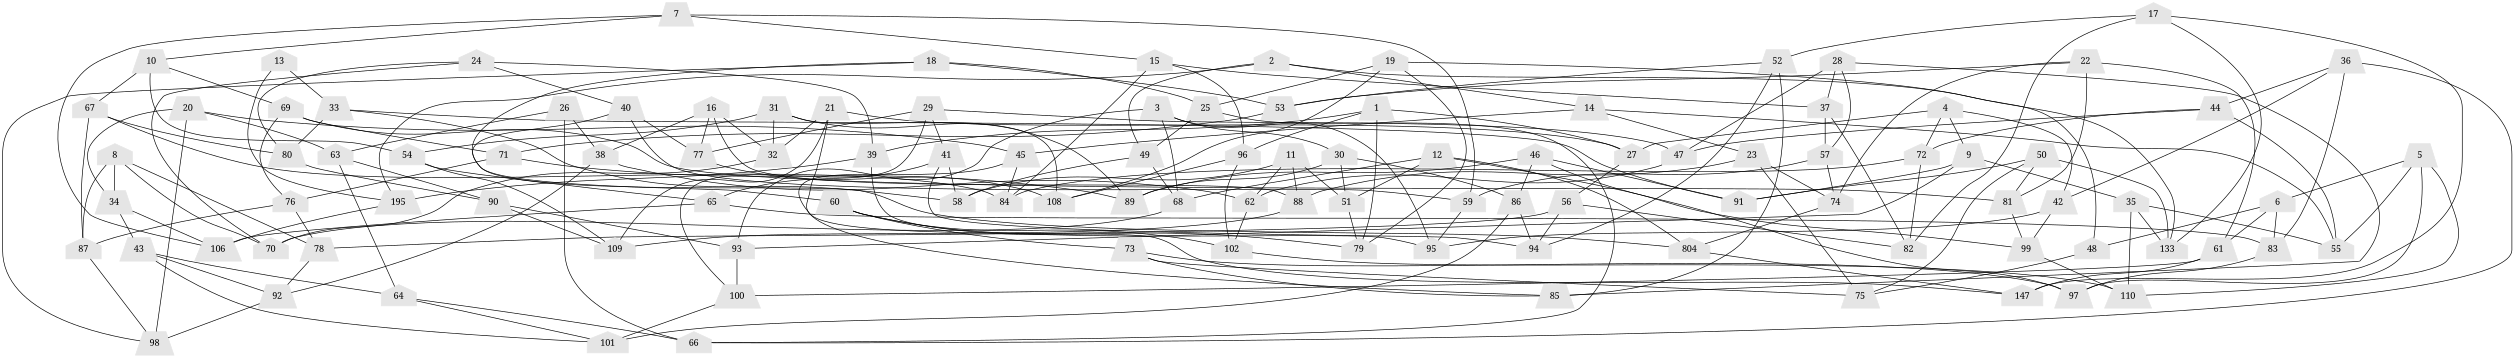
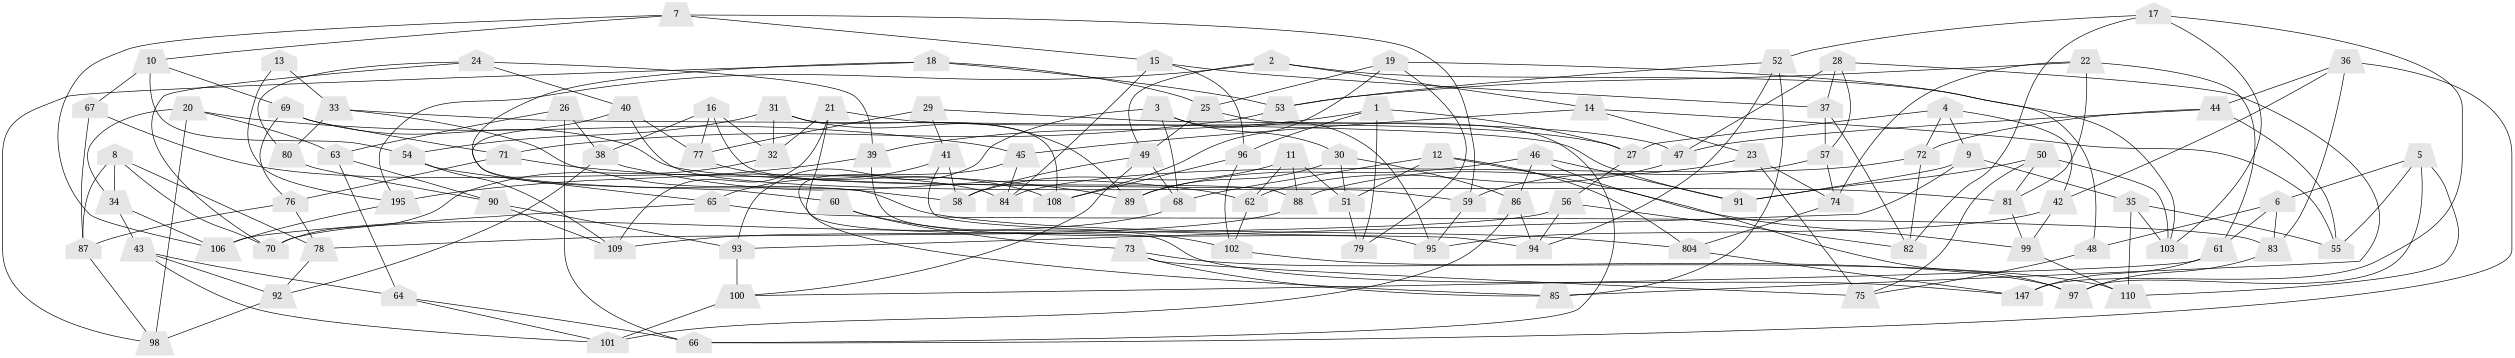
(190, 138) -> none
(765, 175) -> (956, 262)
(1097, 234) -> none
(2167, 249) -> (2167, 249)
